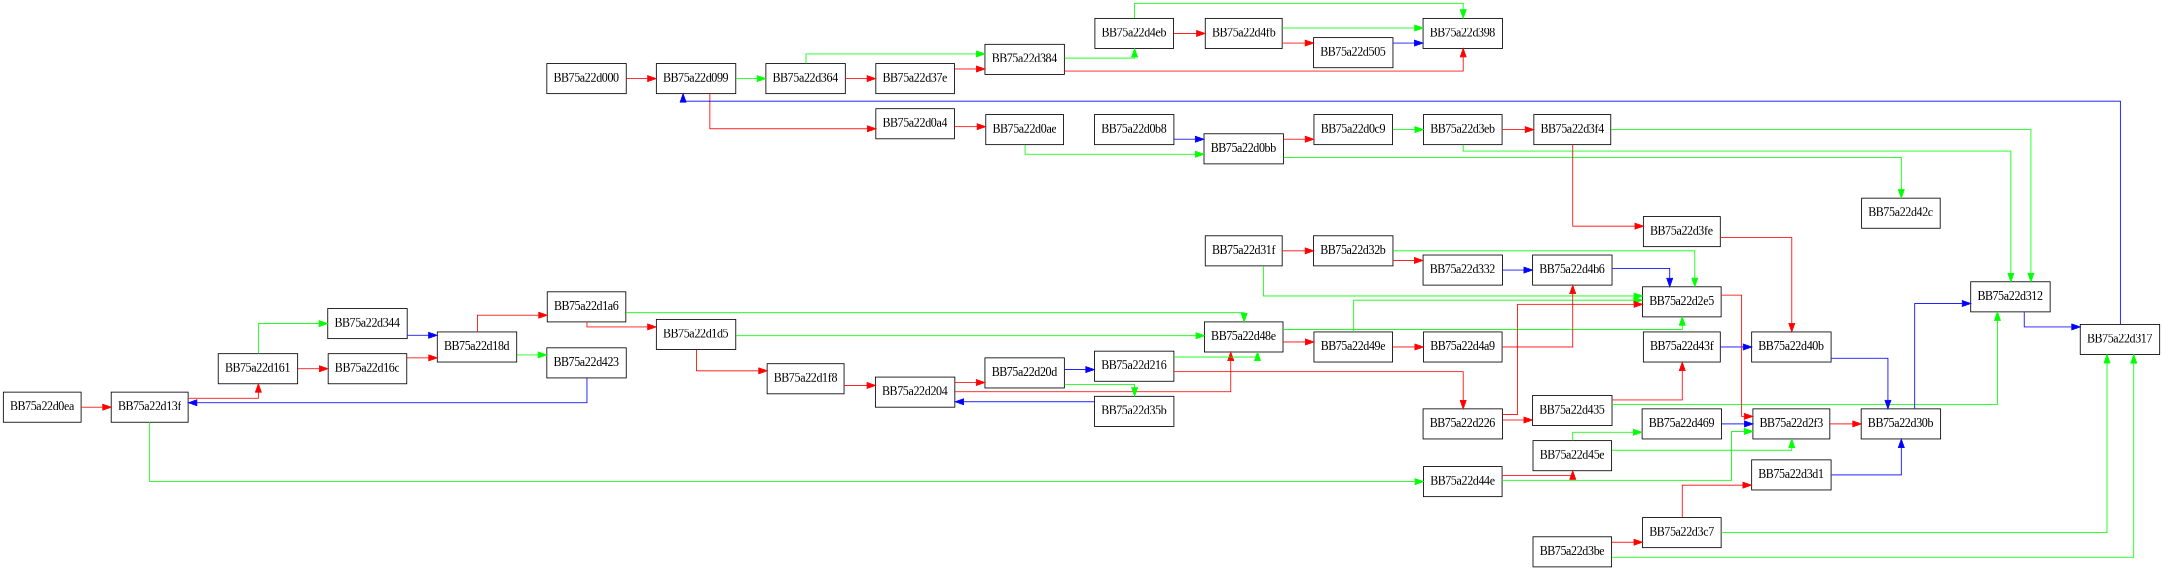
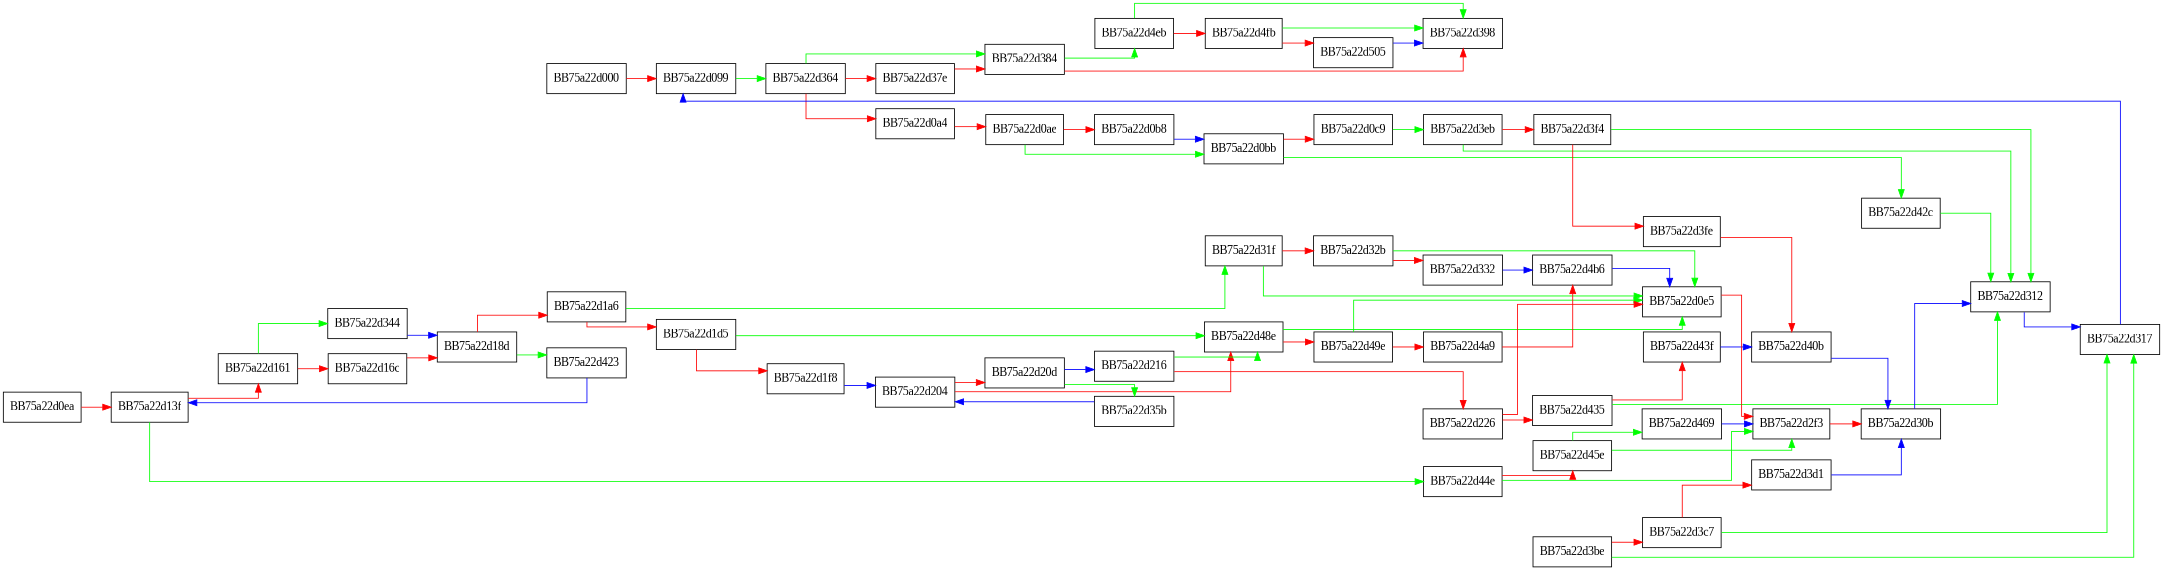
(771, 129) -> (824, 119)
none -> (1075, 130)
none -> (1991, 218)
(1682, 302) -> (1682, 302)
(935, 313) -> (943, 309)
(856, 385) -> (856, 385)
